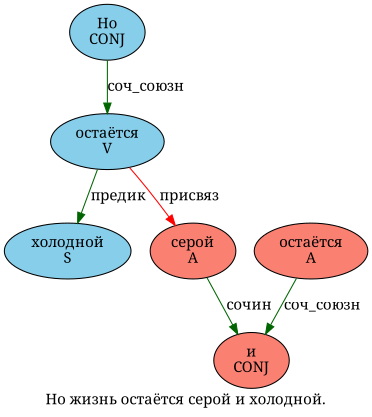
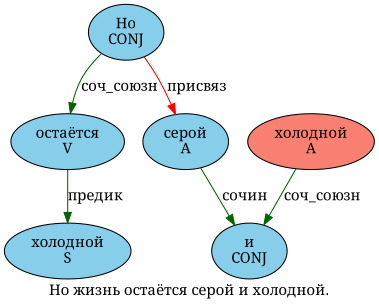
(150, 192) -> (159, 80)
(193, 251) -> (186, 142)
(311, 251) -> (311, 142)
(252, 360) -> (249, 251)
